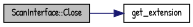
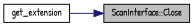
(102, 13) -> (82, 13)
